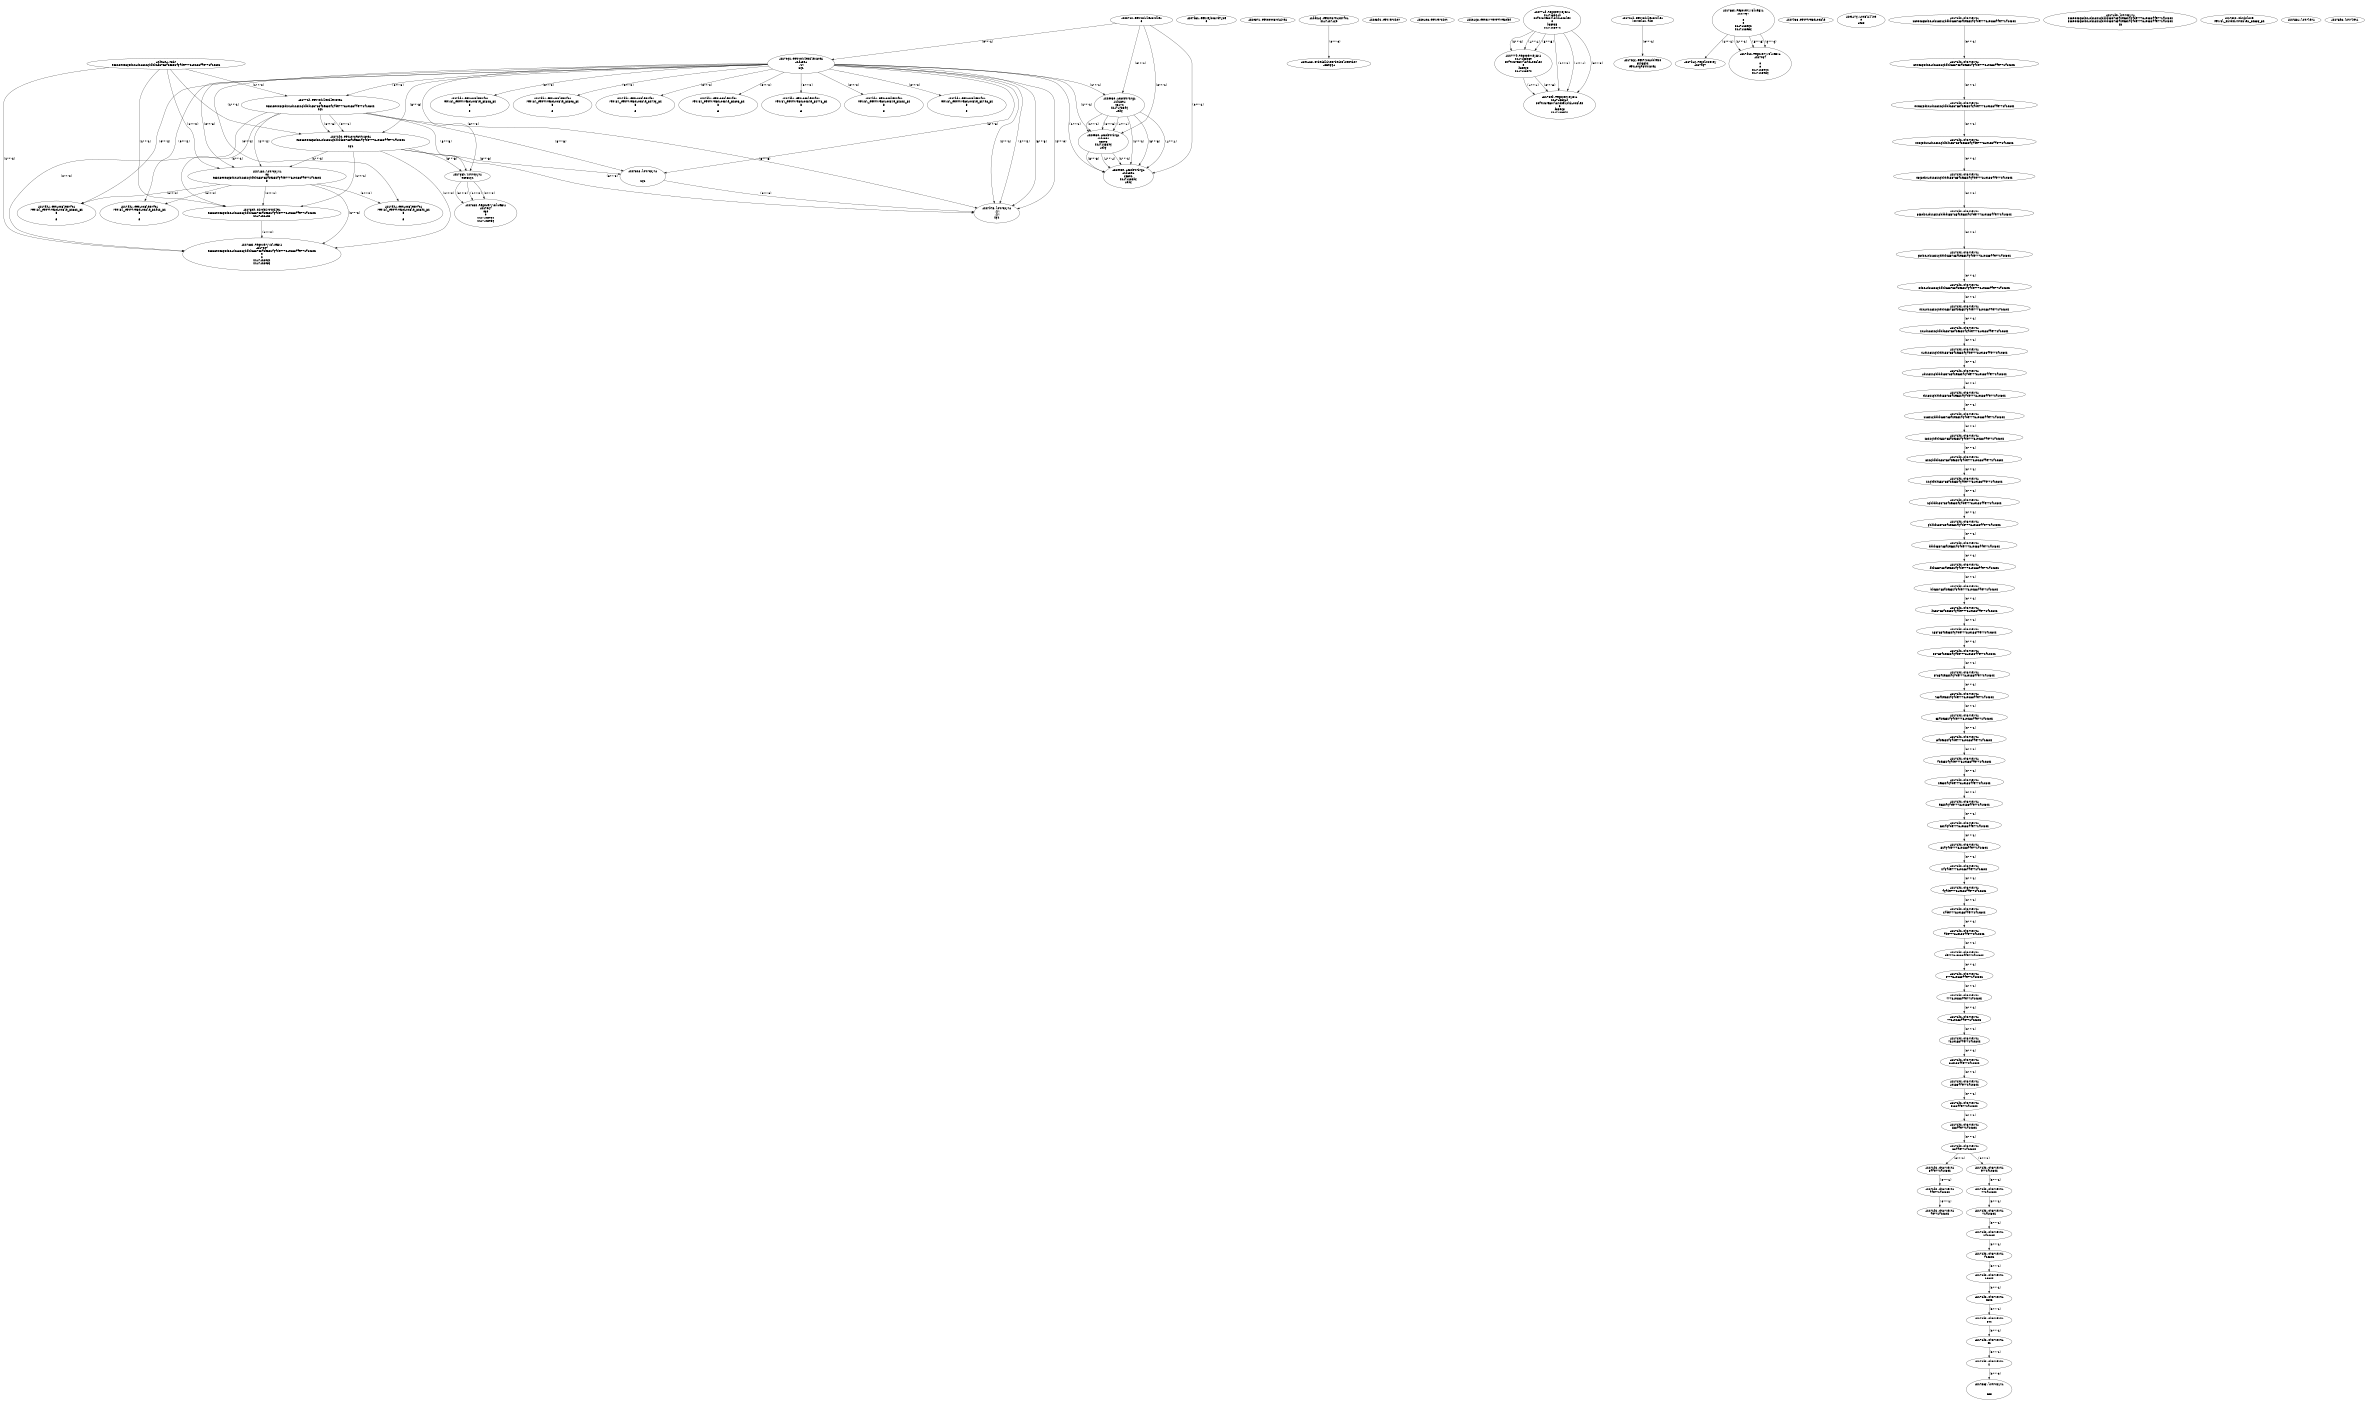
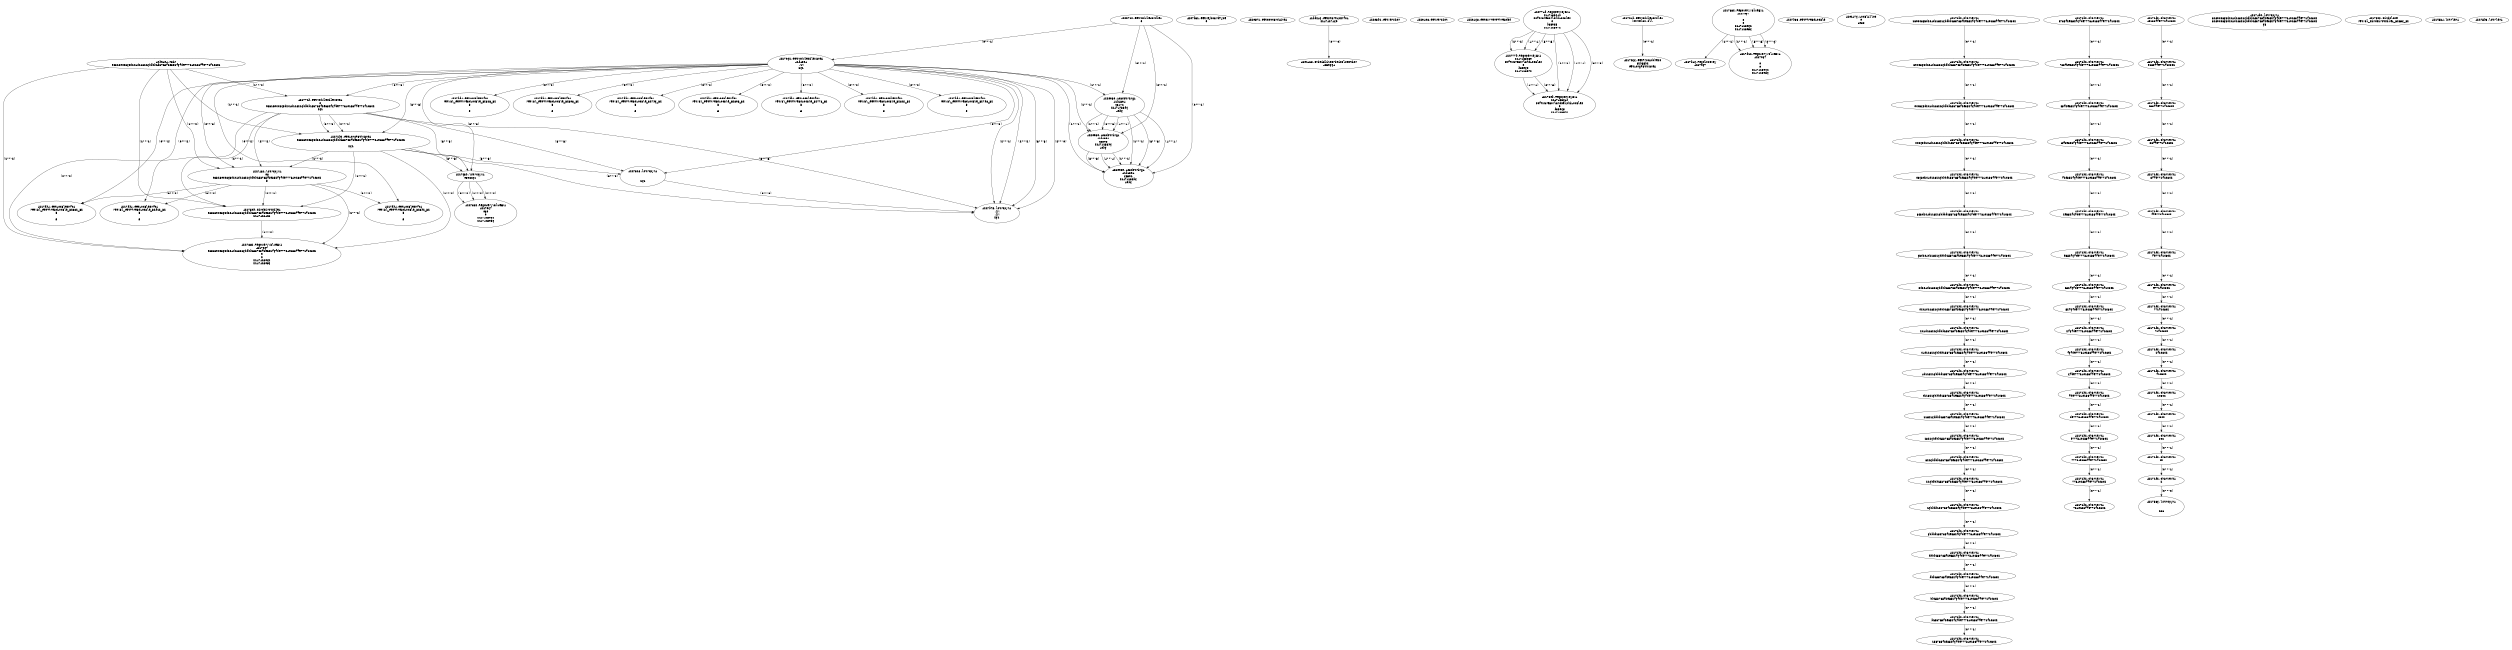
(1643, 20) -> (1643, 20)
(1964, 653) -> none
(1964, 1062) -> none
(1976, 1158) -> (2161, 270)
